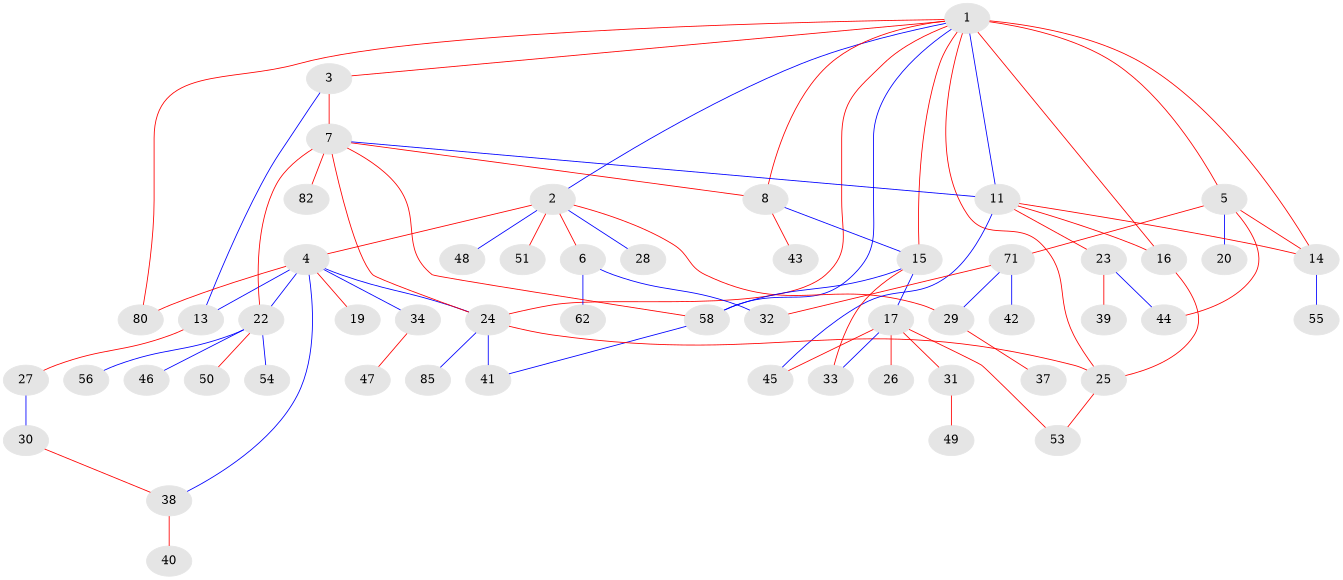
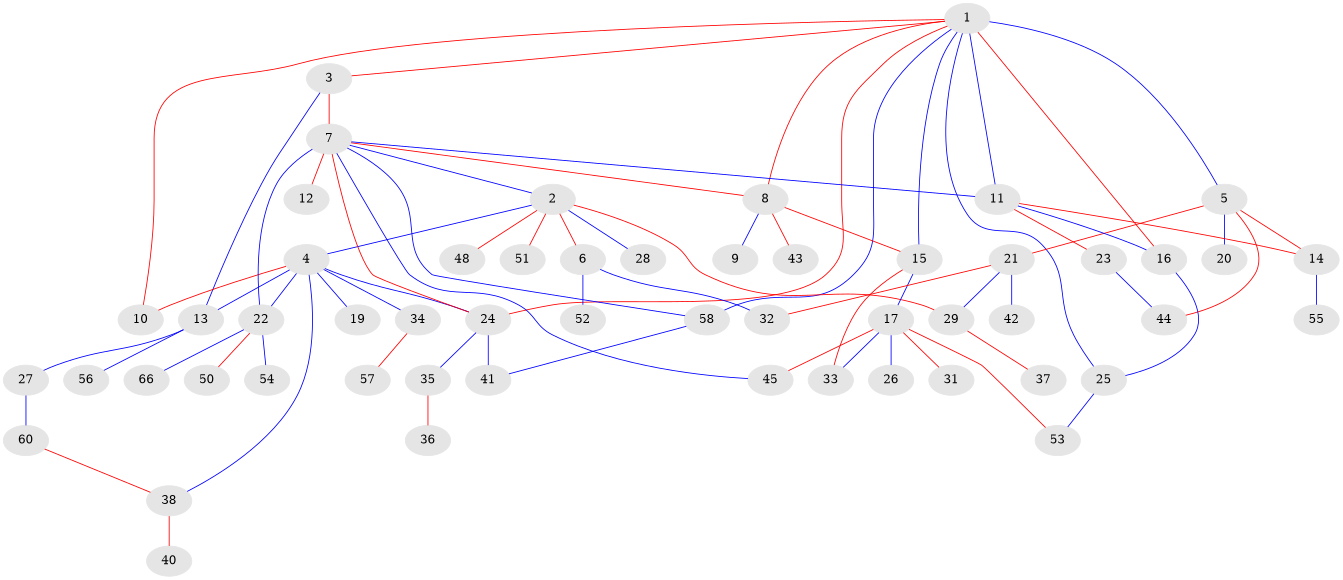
(1126, 71) -> (1126, 71)
(749, 87) -> (441, 169)
(1179, 89) -> none
(924, 135) -> (924, 135)
(307, 199) -> (307, 199)
(264, 218) -> (264, 218)
(979, 225) -> (979, 225)
(1083, 226) -> (1083, 226)
(837, 227) -> (837, 227)
(430, 229) -> (430, 229)
(507, 230) -> (507, 230)
none -> (735, 260)
(1012, 260) -> (1012, 260)
(479, 283) -> (479, 283)
(813, 289) -> none
(332, 290) -> (332, 290)
(913, 291) -> (514, 303)
(141, 320) -> (141, 320)
(583, 320) -> (583, 320)
(1104, 320) -> none
(1190, 340) -> (1190, 340)
(799, 341) -> none
(113, 350) -> (113, 350)
(174, 350) -> (144, 350)
(891, 350) -> (891, 350)
(147, 380) -> (147, 380)
(368, 380) -> (368, 380)
(428, 380) -> (428, 380)
(1081, 410) -> (1081, 410)
(26, 441) -> (26, 441)
none -> (428, 441)
(951, 441) -> none
